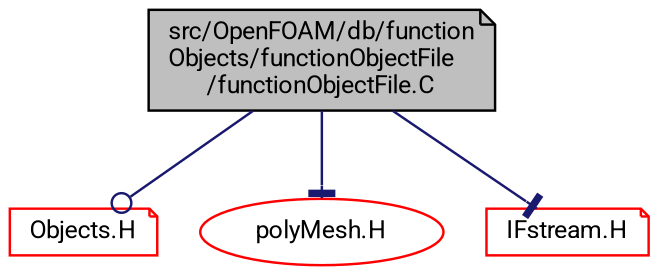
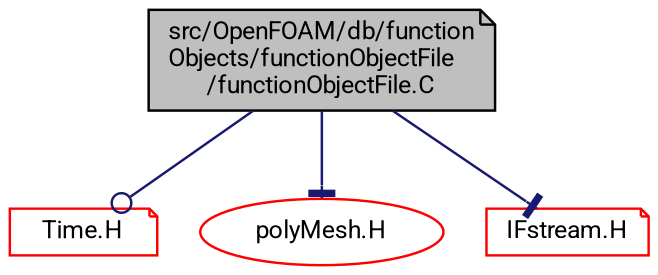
(84, 232) -> (84, 232)
